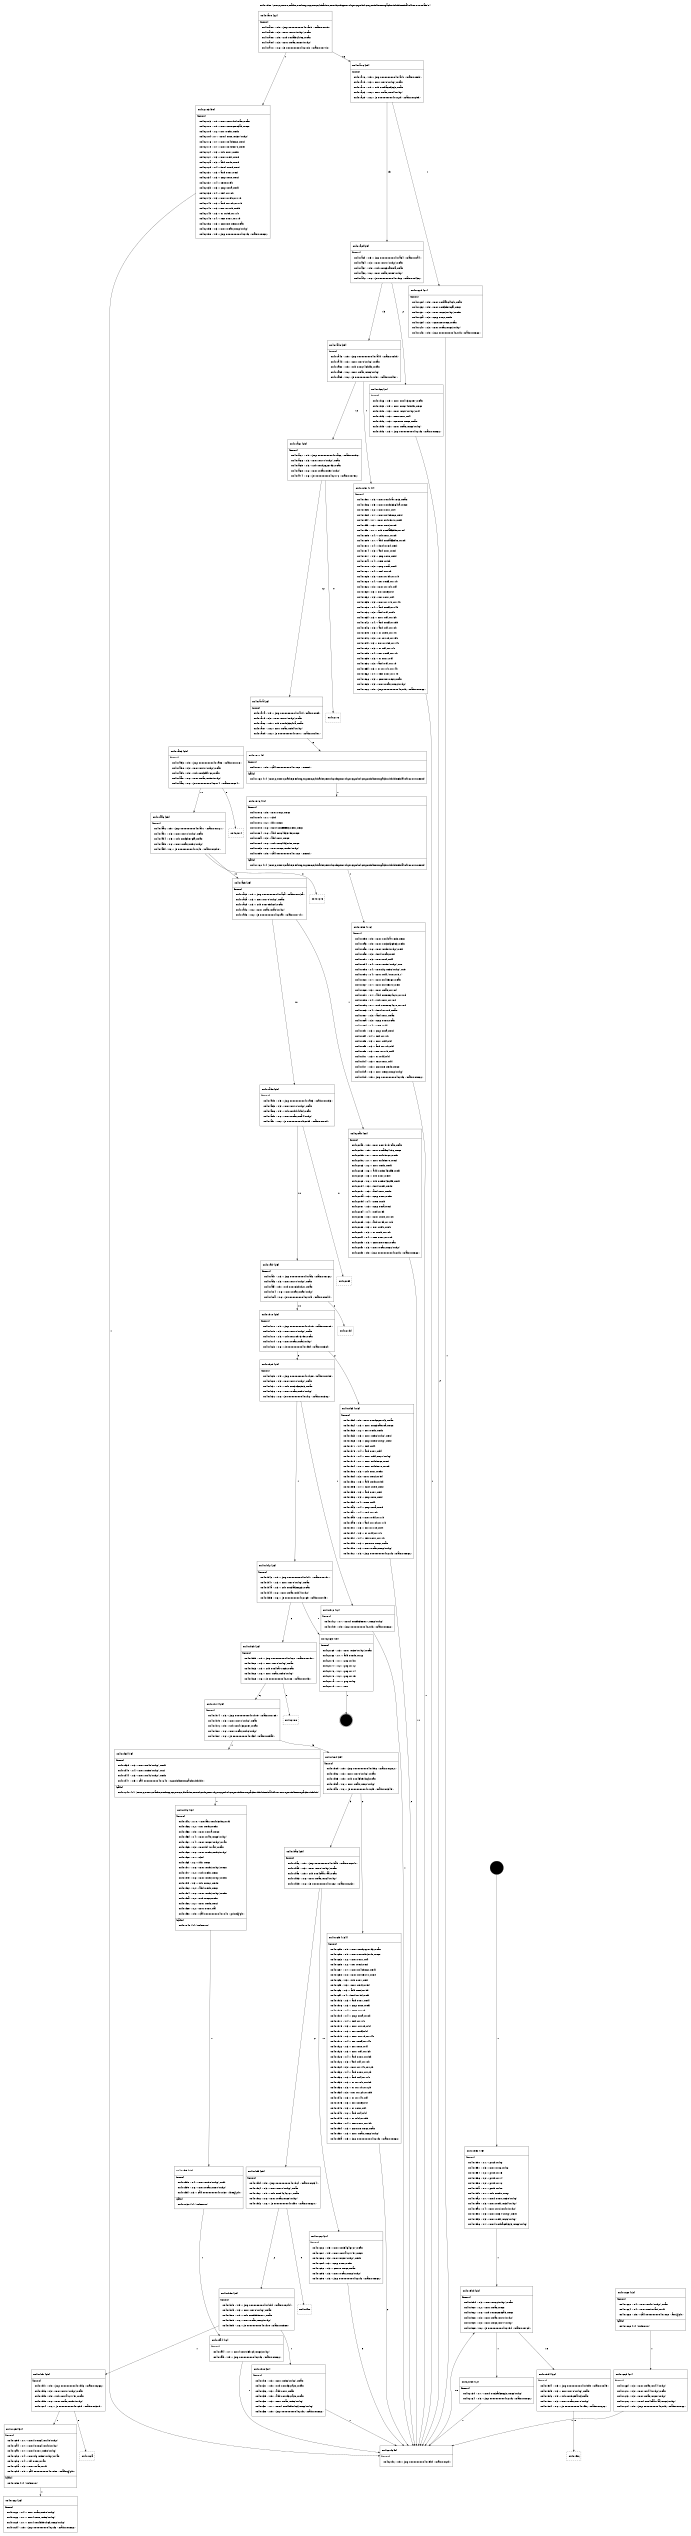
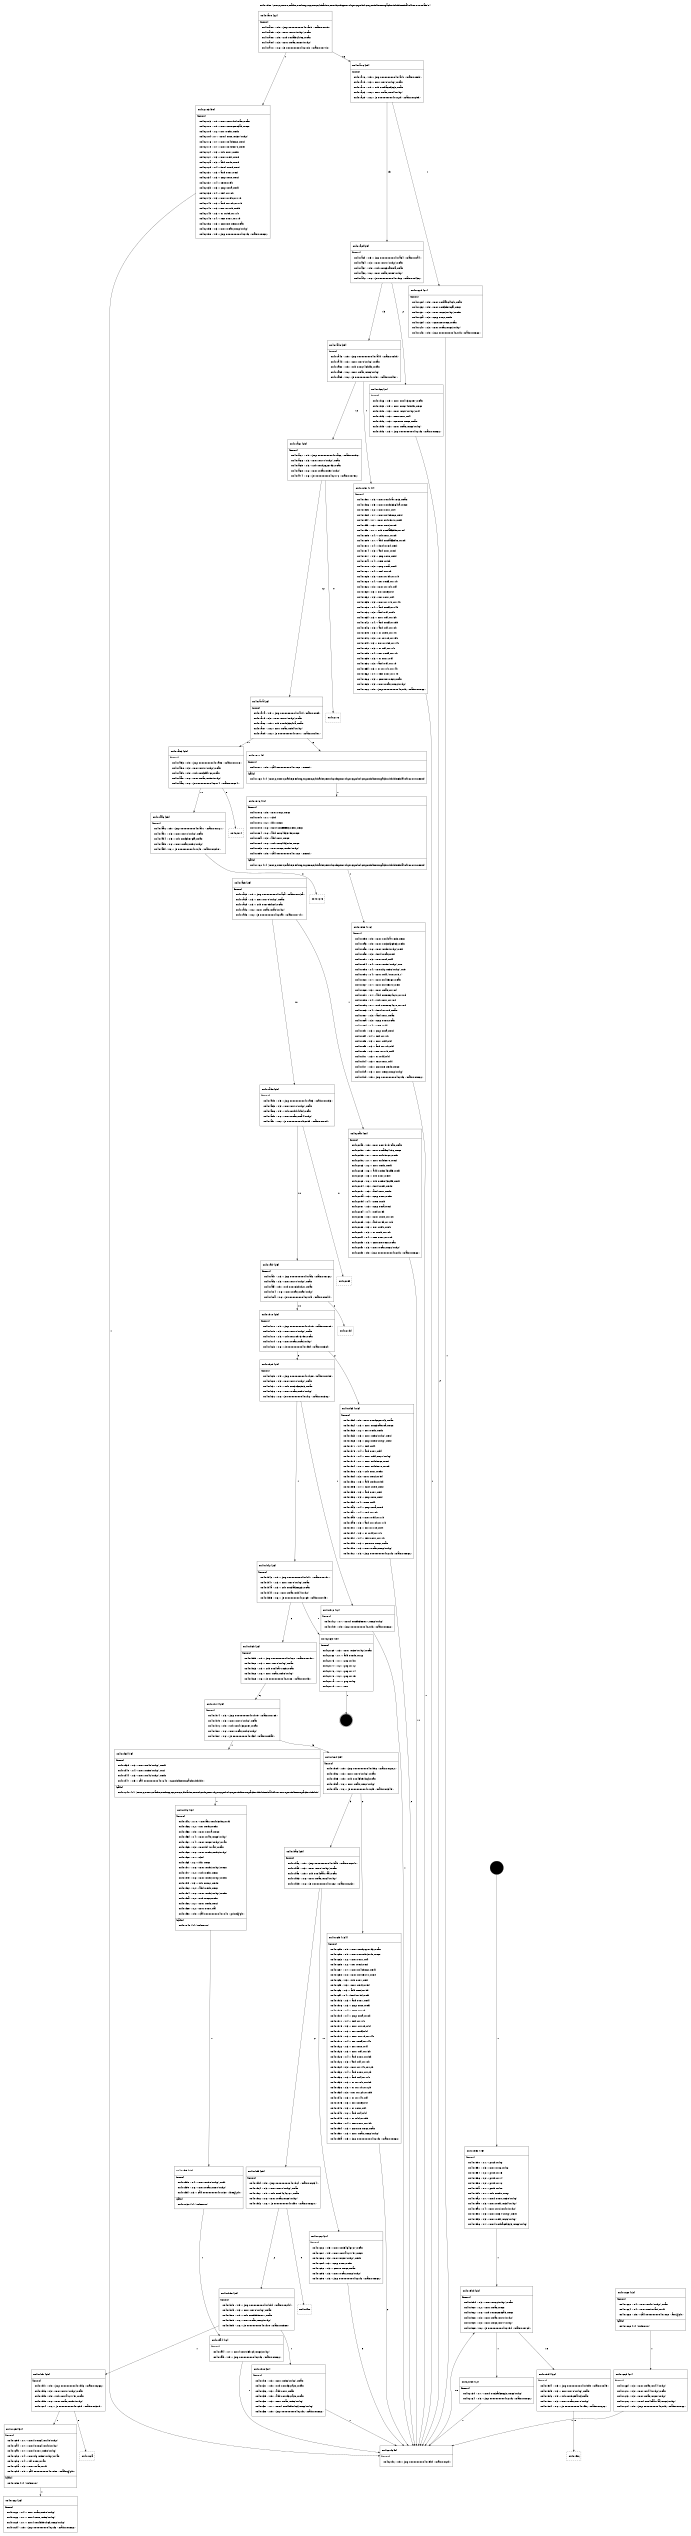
none -> (247, 742)
(222, 866) -> none
(291, 1720) -> none
